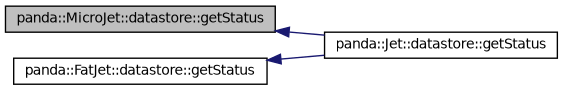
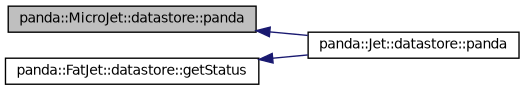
(140, 19) -> (132, 19)
(441, 45) -> (414, 45)
